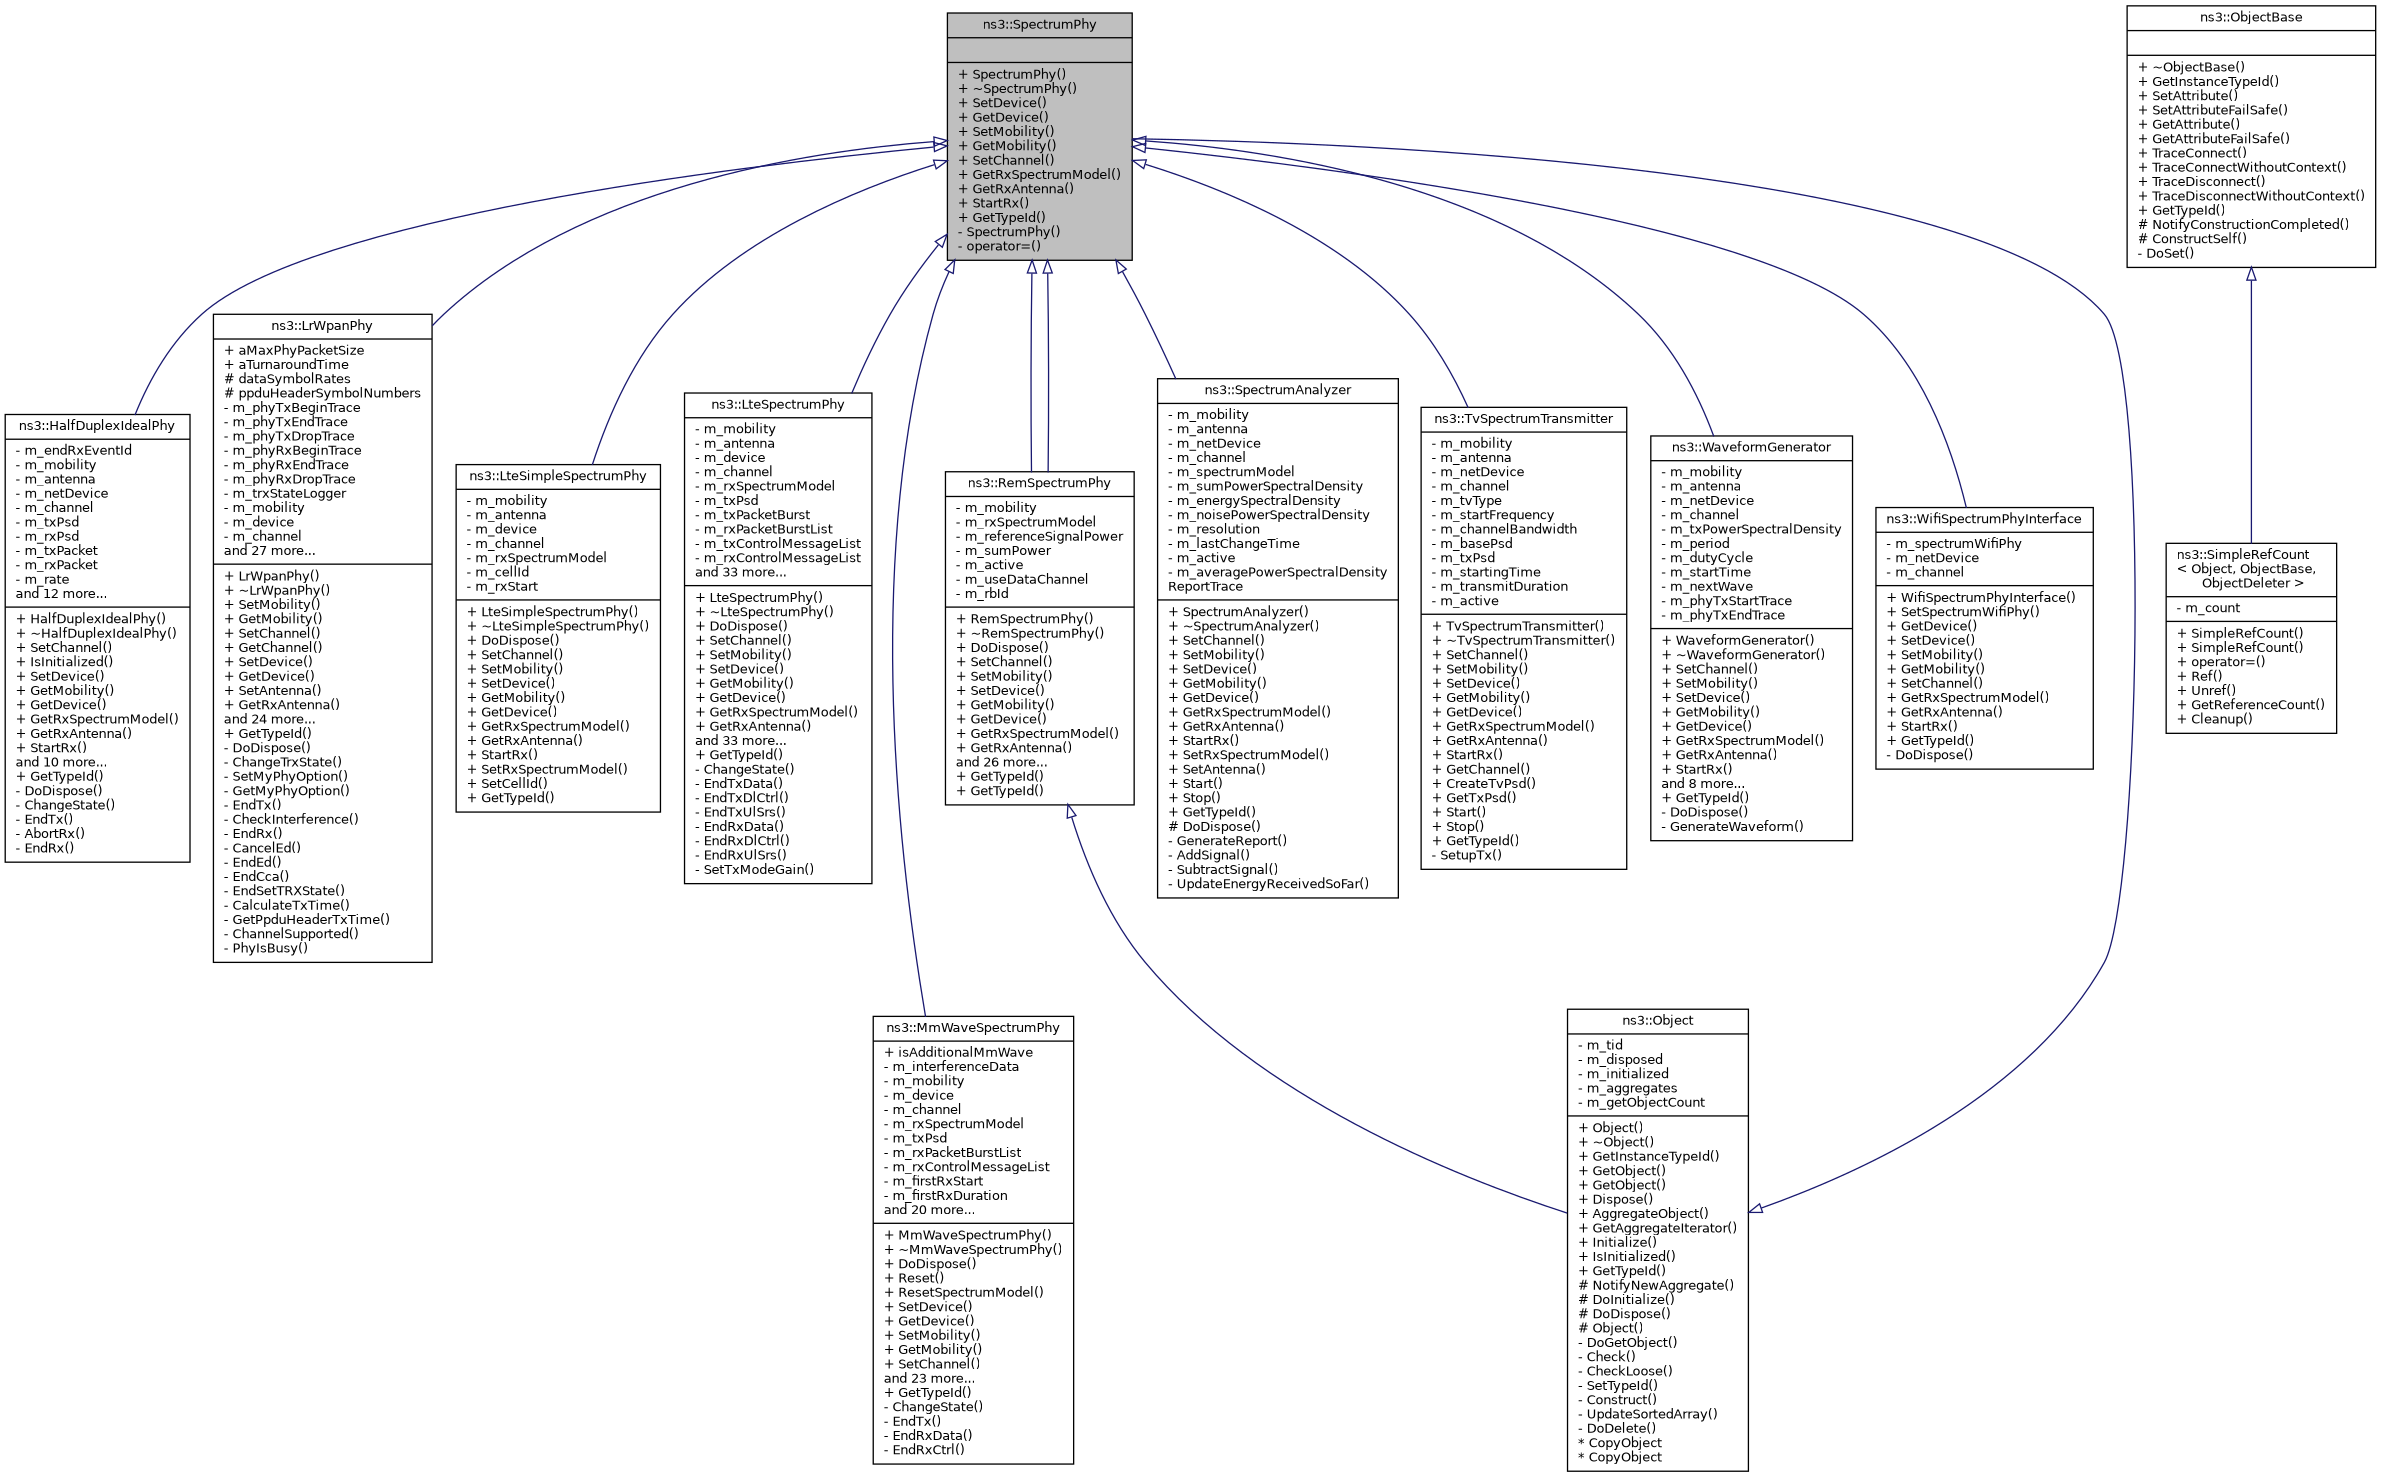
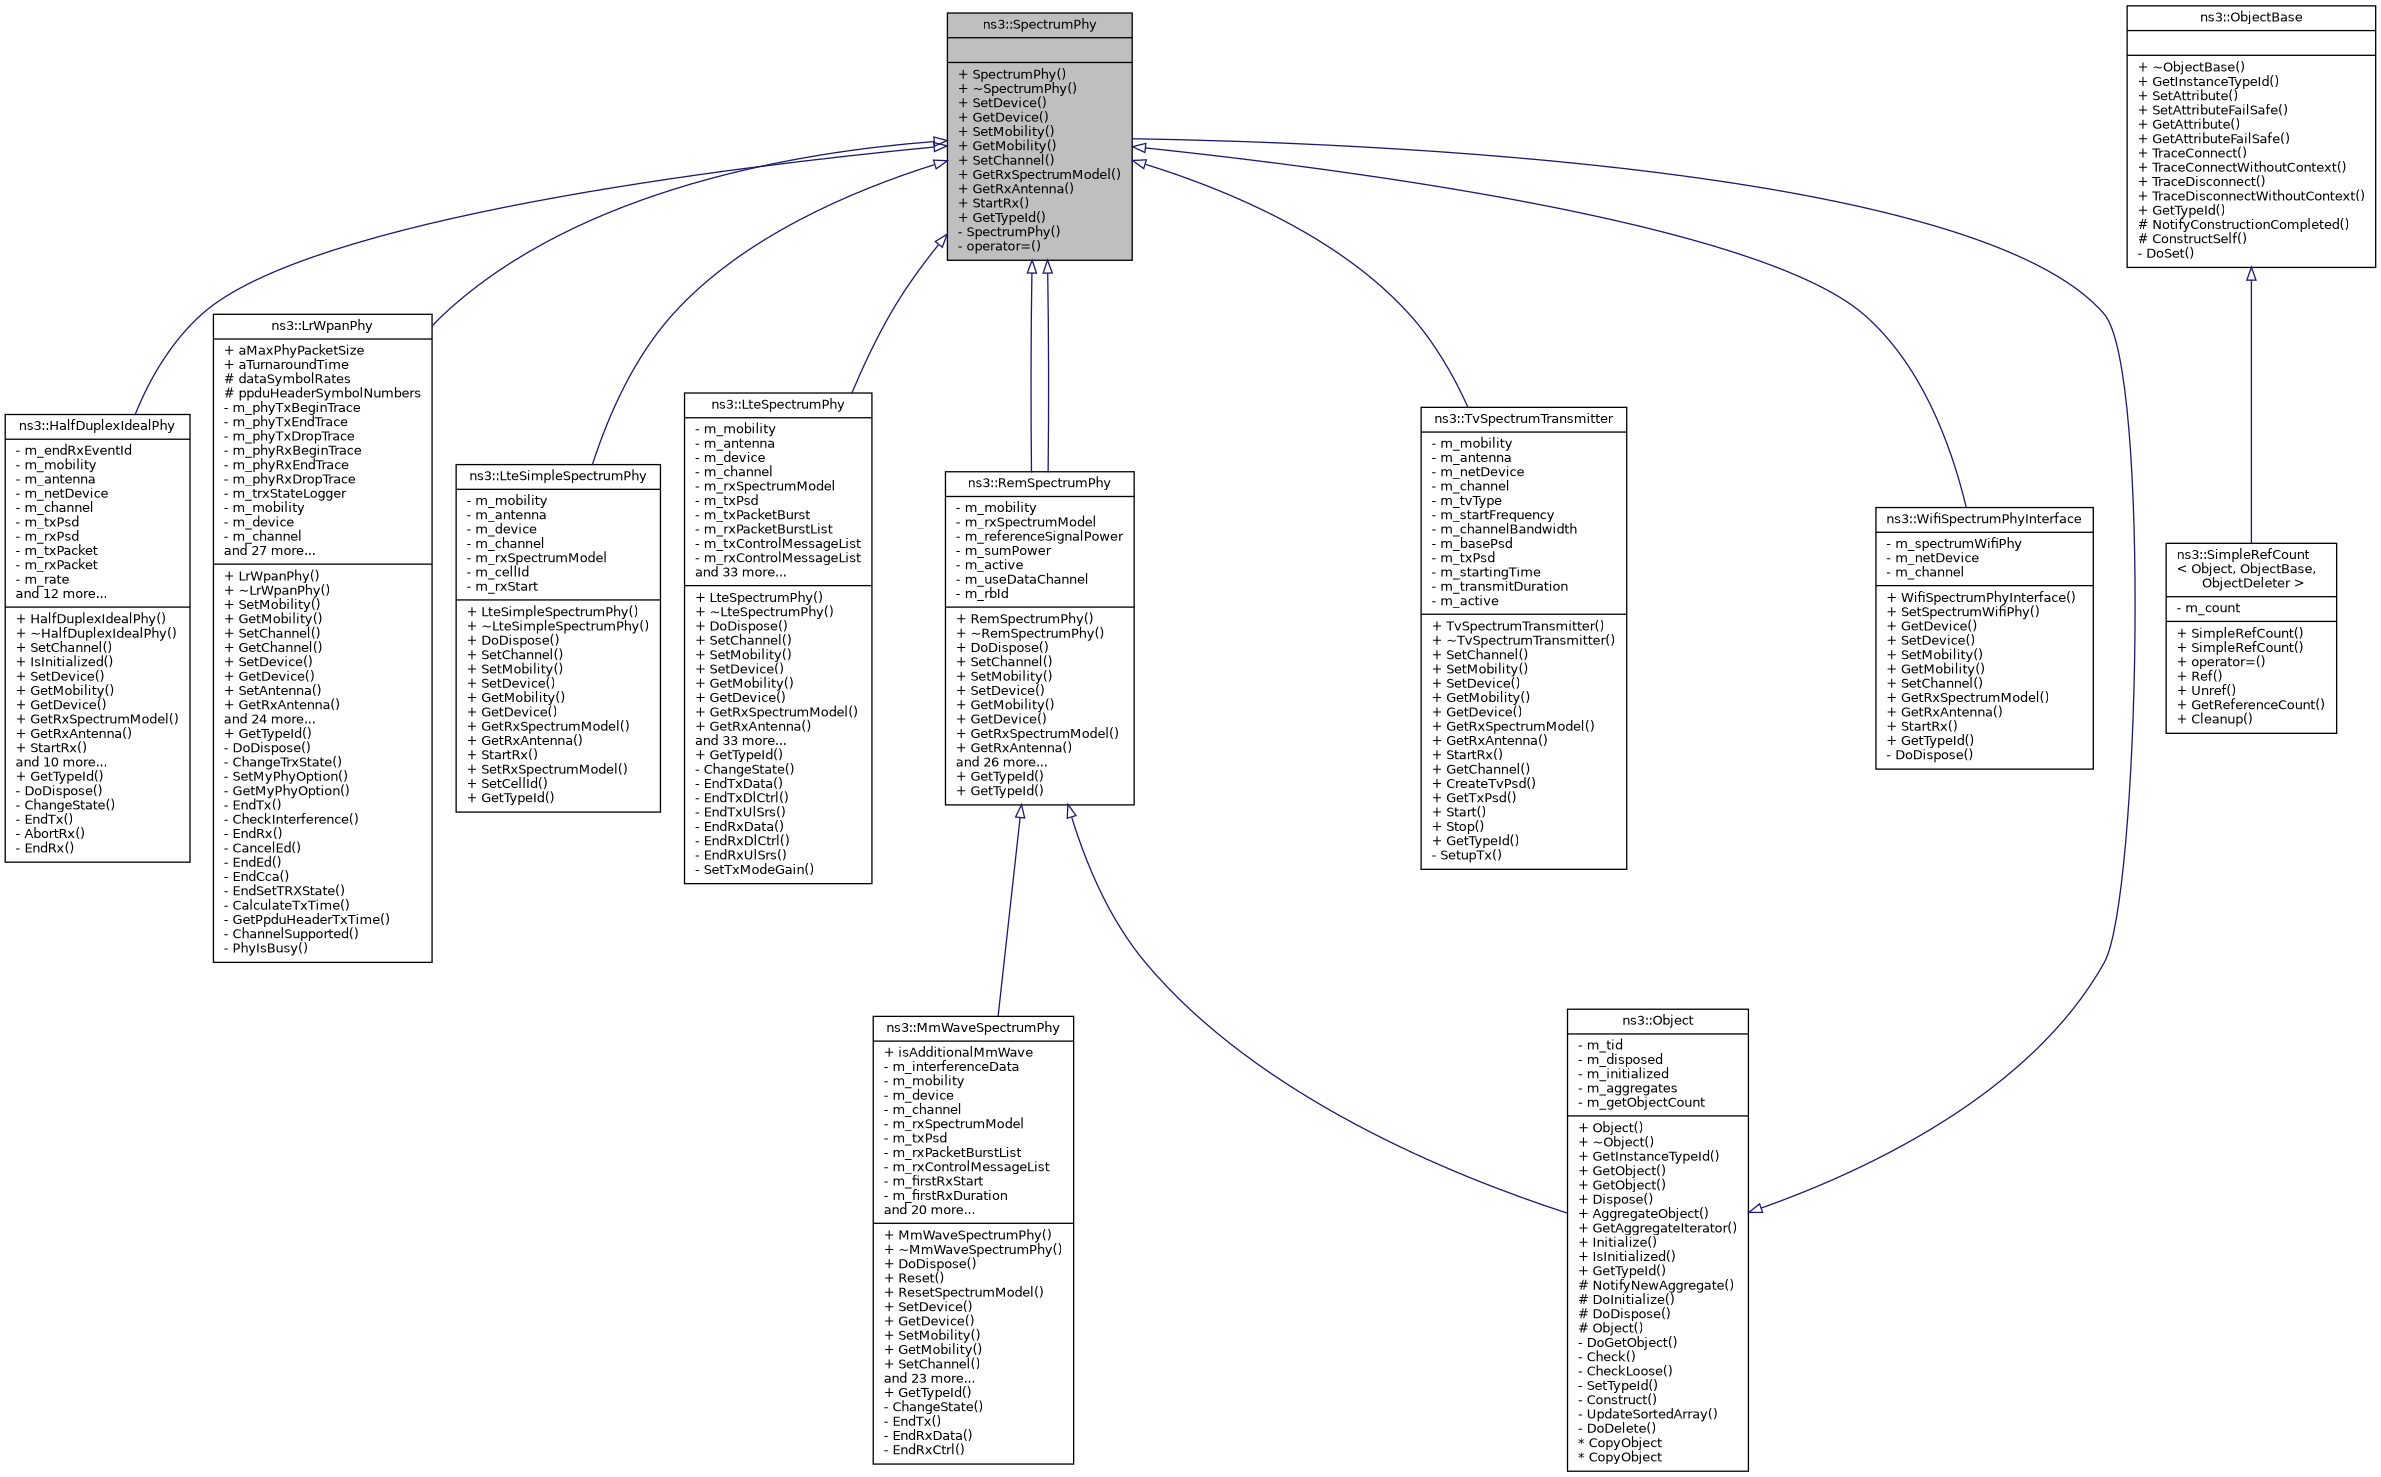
(1278, 638) -> none
(1752, 638) -> none
(893, 642) -> (1009, 917)
